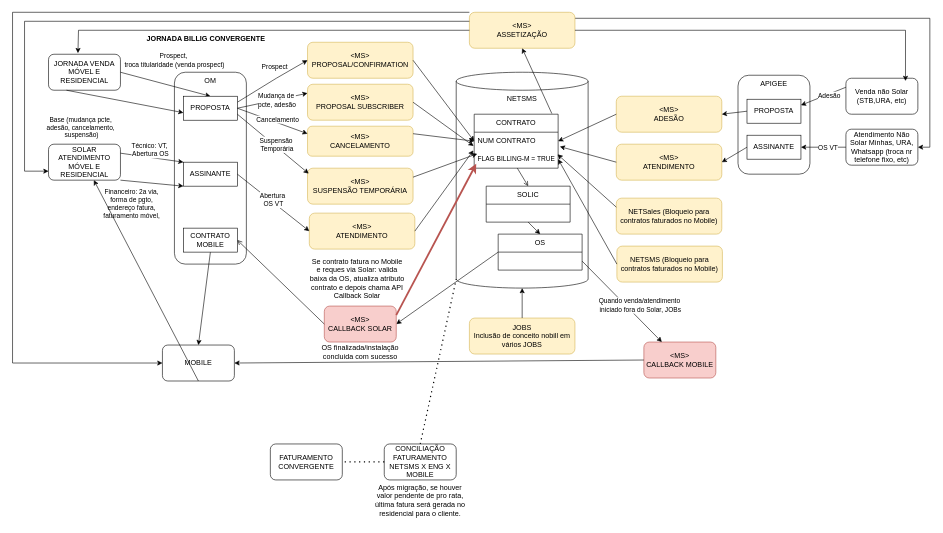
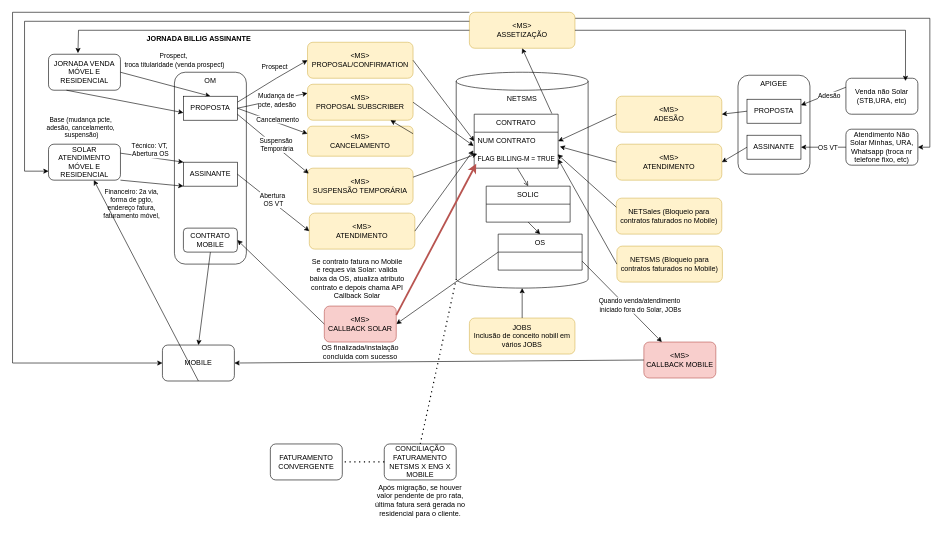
(197, 39) -> (193, 39)
(438, 137) -> (403, 128)
(210, 240) -> (210, 240)
(240, 243) -> (241, 244)
